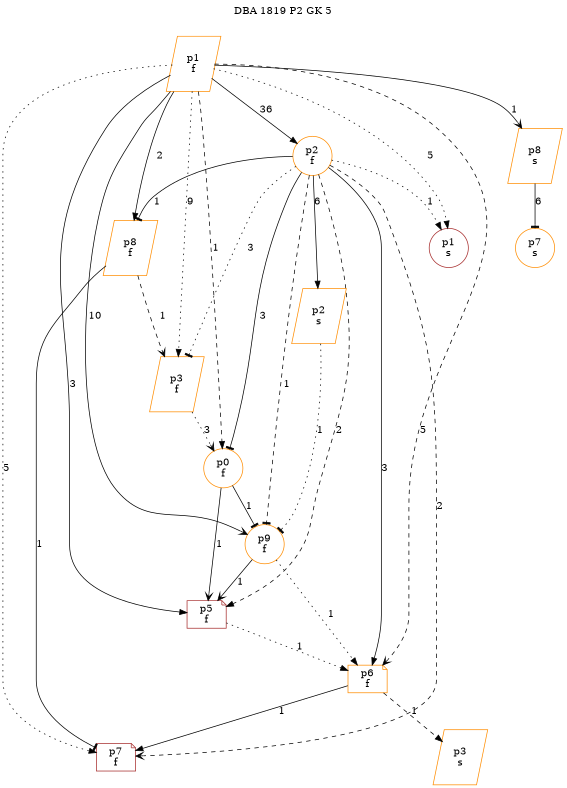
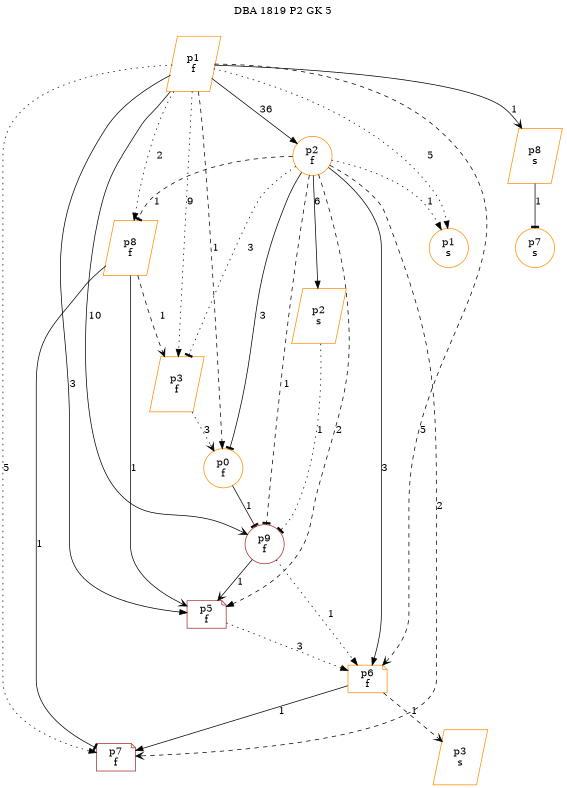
(150, 151) -> (150, 151)
(212, 168) -> (212, 168)
(539, 202) -> (539, 202)
(449, 248) -> (449, 248)
(215, 541) -> (131, 450)
(265, 544) -> (265, 544)
(300, 647) -> (300, 647)
(411, 716) -> (411, 716)
